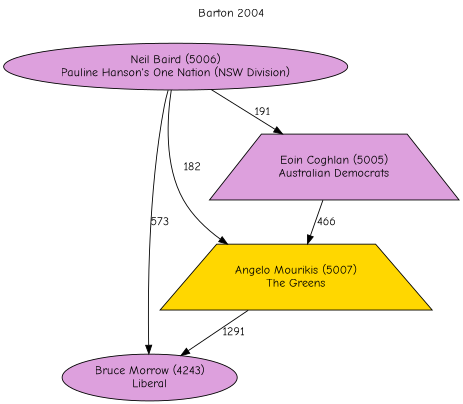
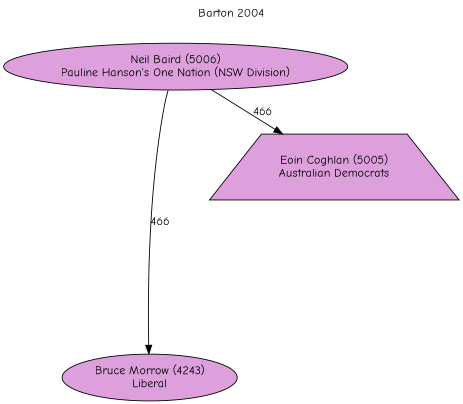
(263, 112) -> (263, 112)
(160, 222) -> (160, 222)
(296, 277) -> none
